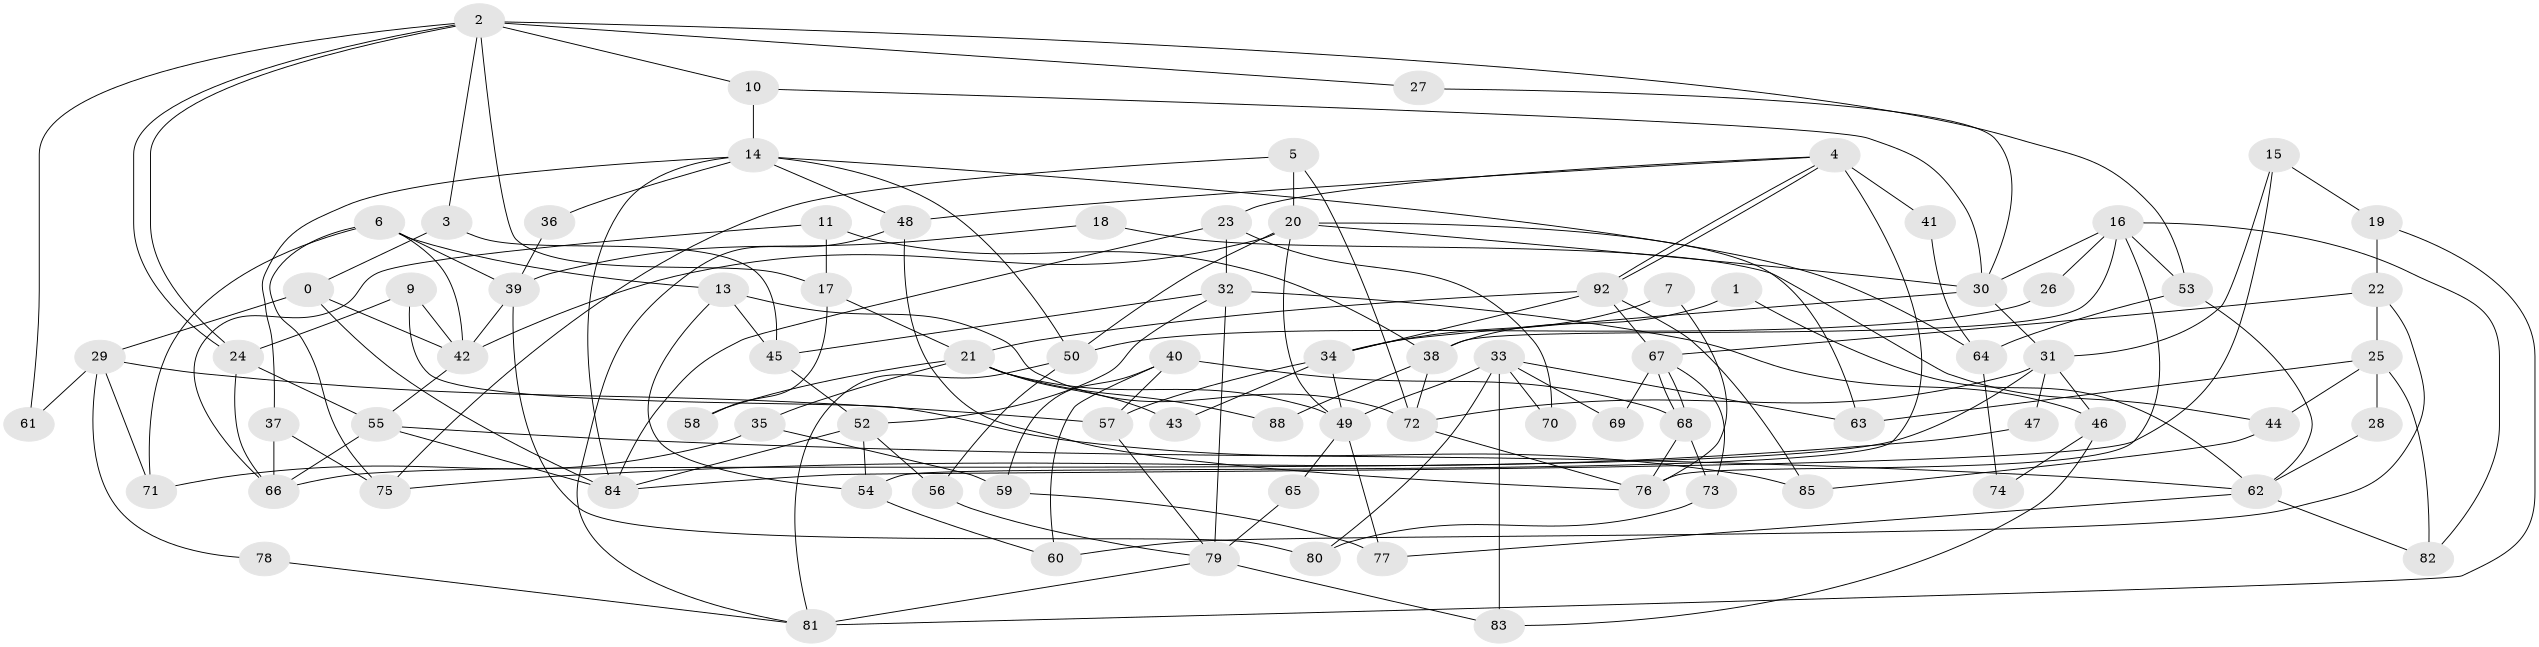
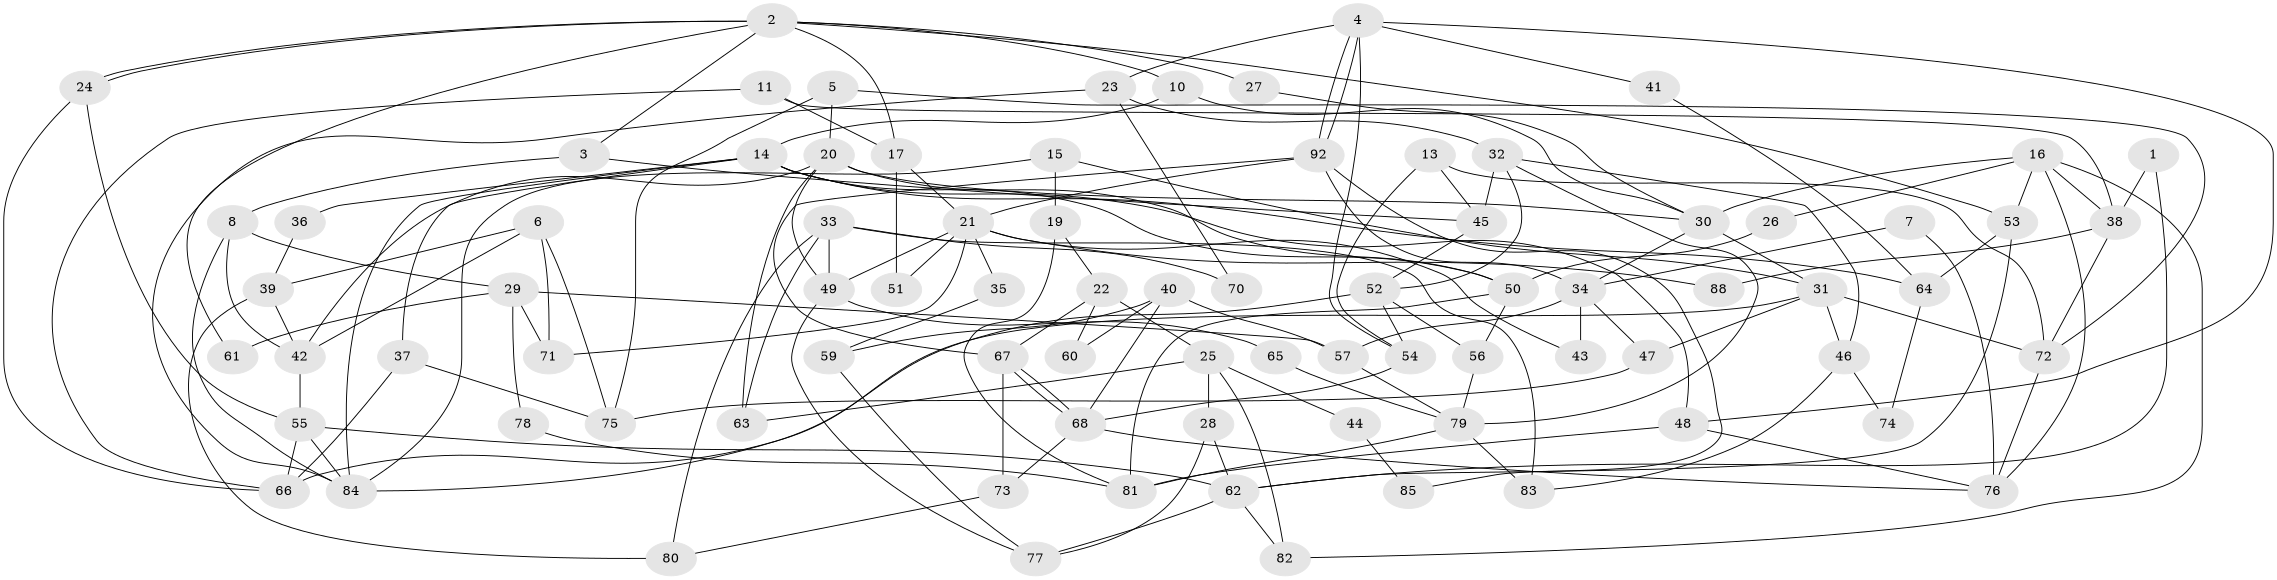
(1101, 222) -> none
(539, 268) -> none
(308, 290) -> (233, 222)
(411, 290) -> none
(1337, 390) -> (1614, 323)
(693, 424) -> (896, 290)
(1618, 424) -> none
(388, 466) -> (792, 334)
none -> (1158, 514)
(960, 528) -> (1300, 392)
